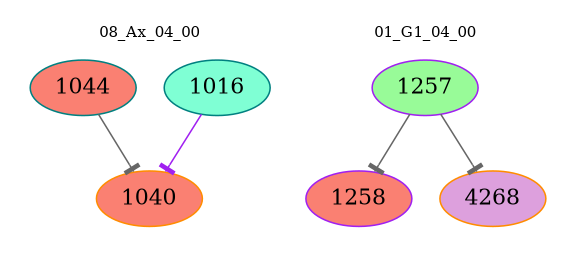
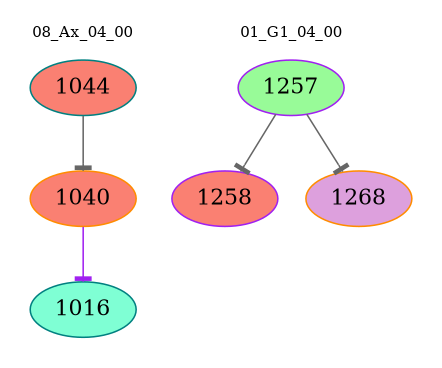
(186, 140) -> (83, 250)
(493, 199) -> (359, 199)
